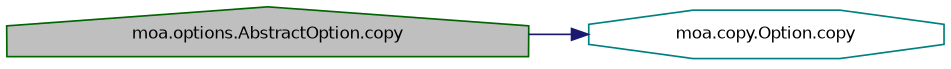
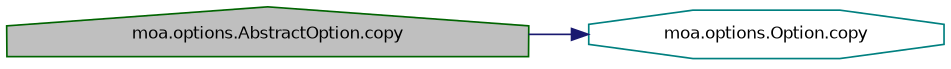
(766, 34) -> (766, 34)
